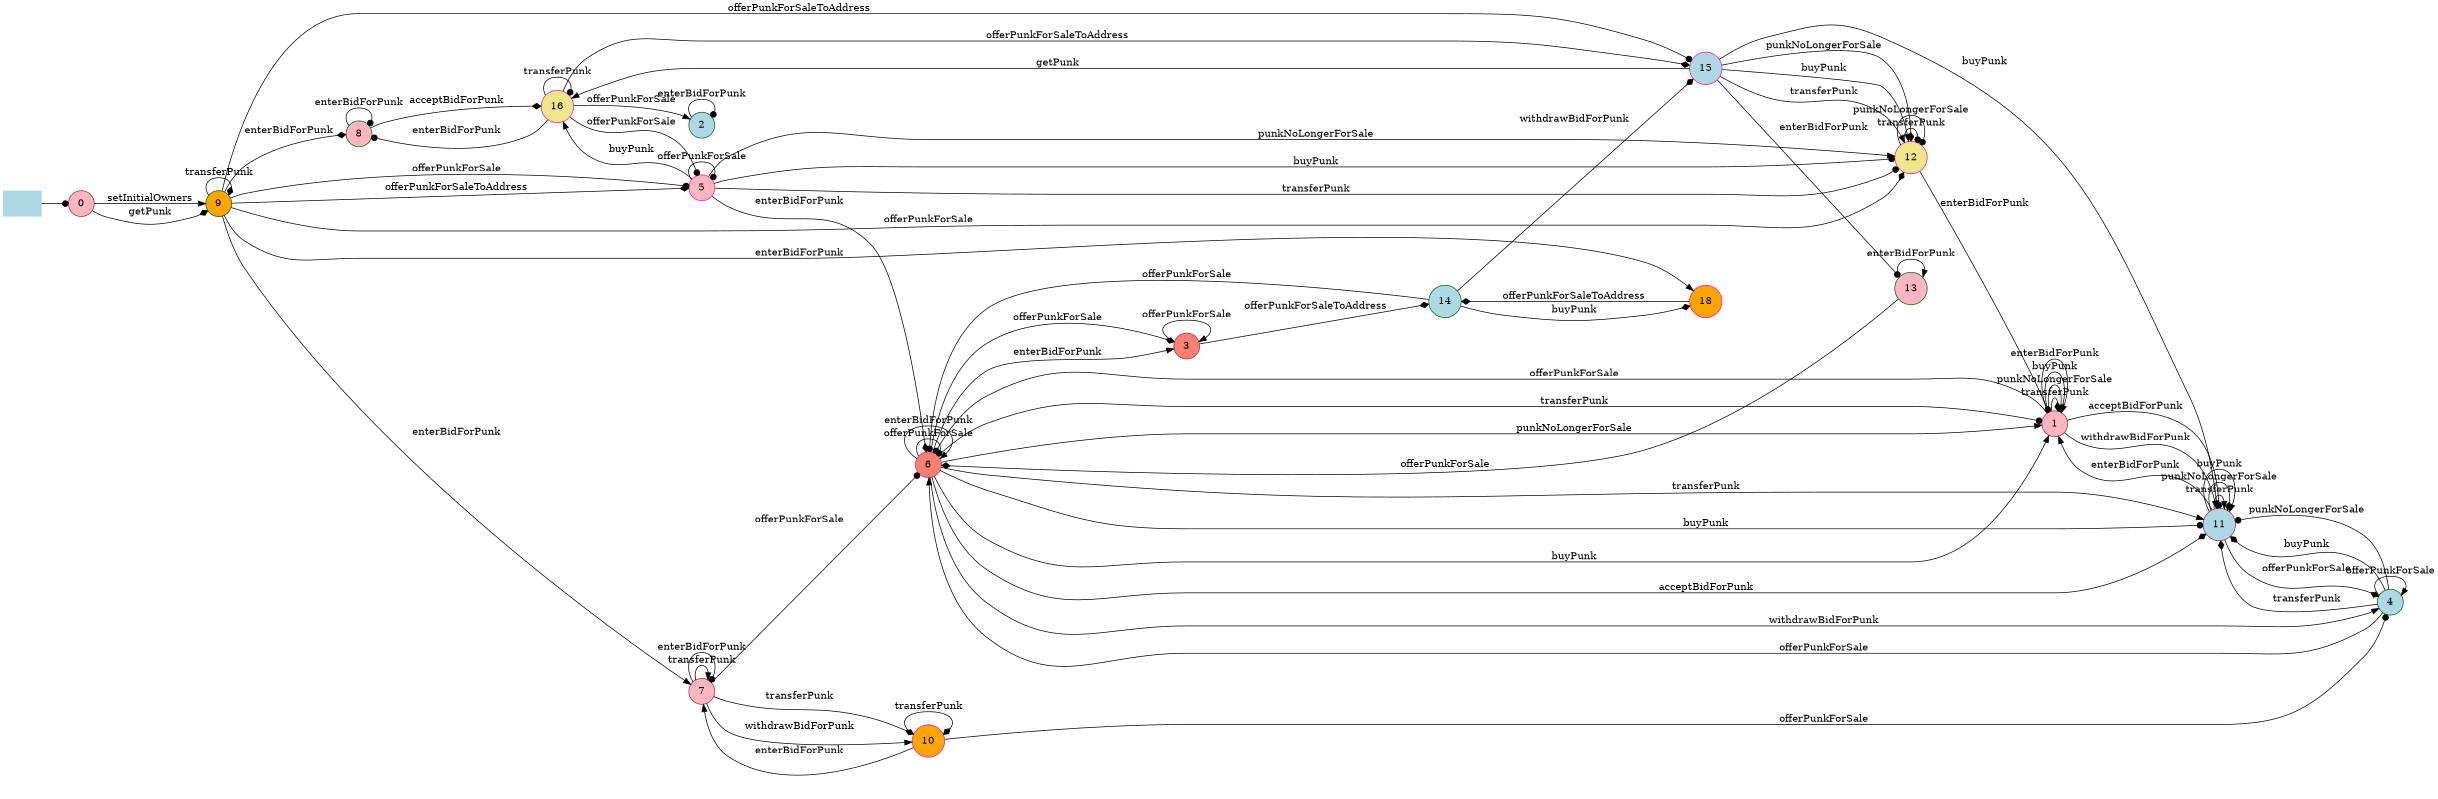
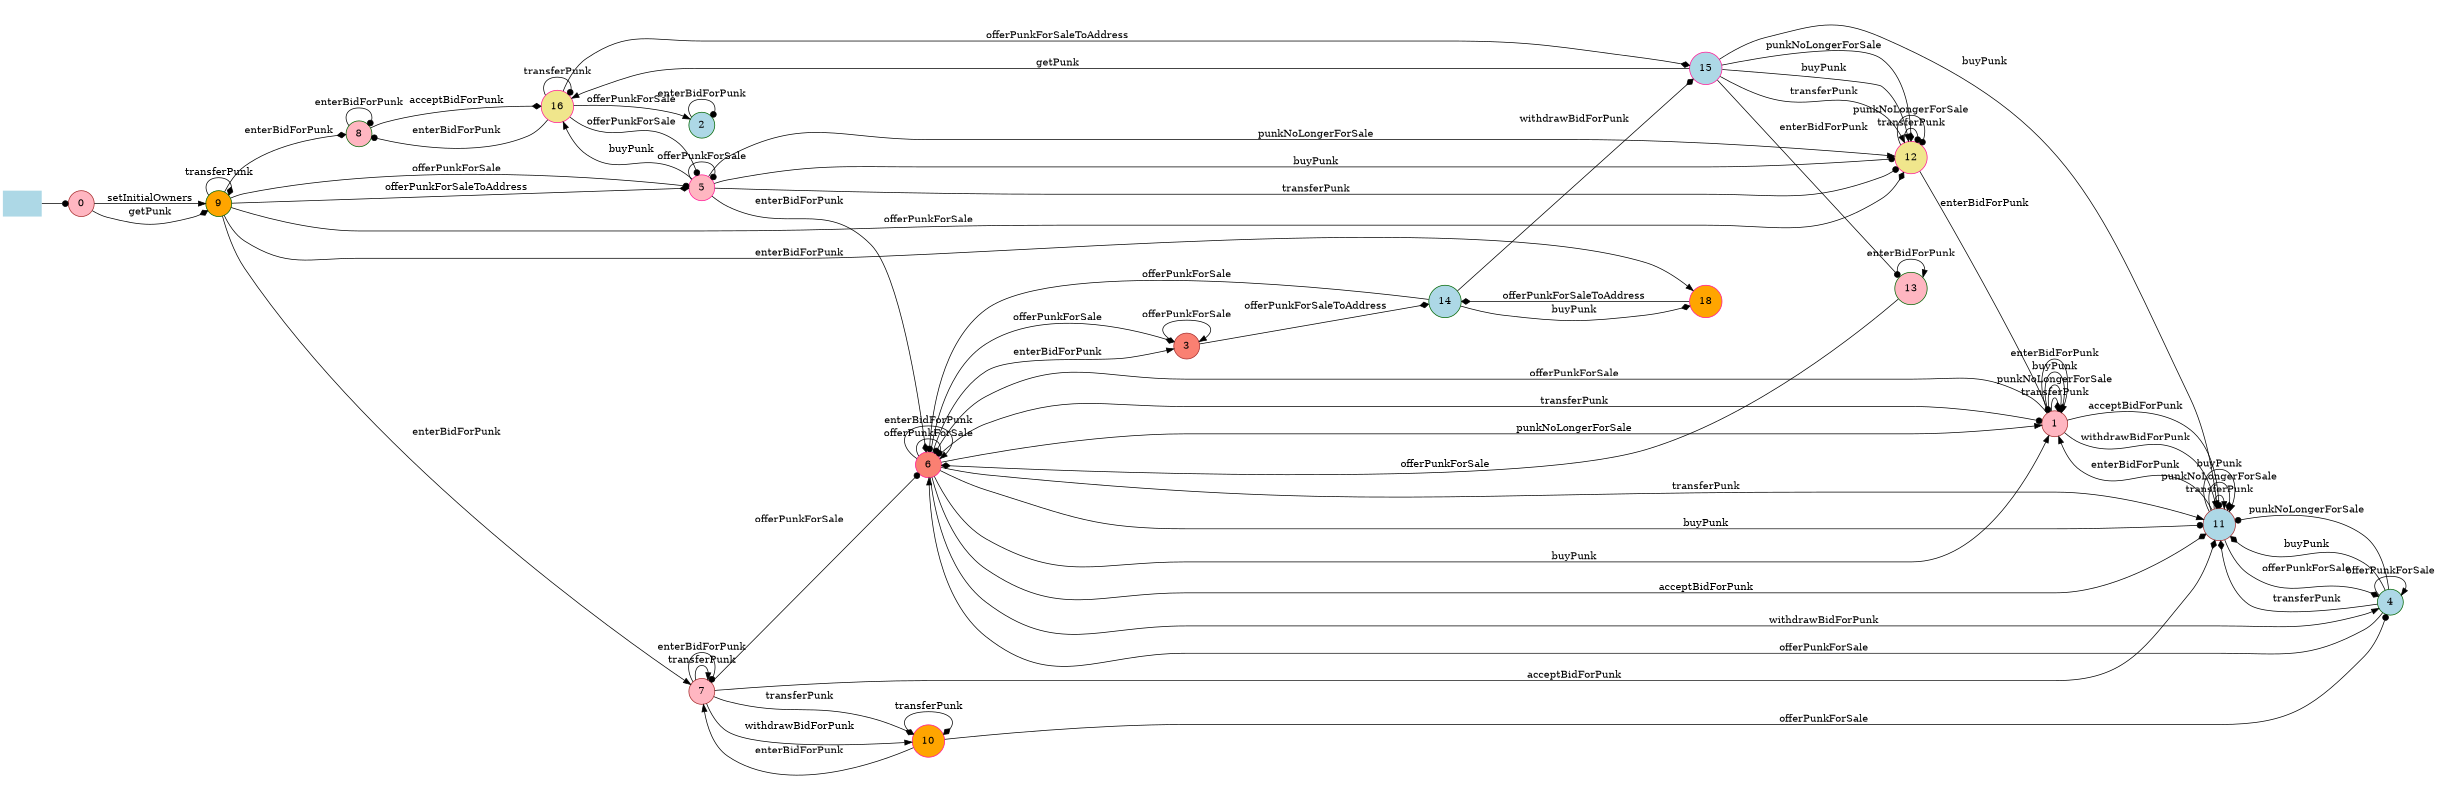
(906, 14) -> none
none -> (1494, 681)
